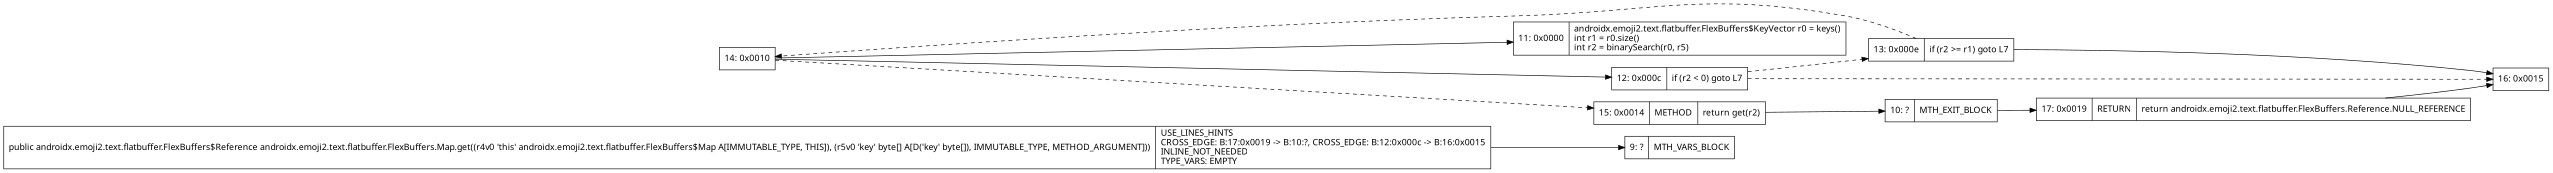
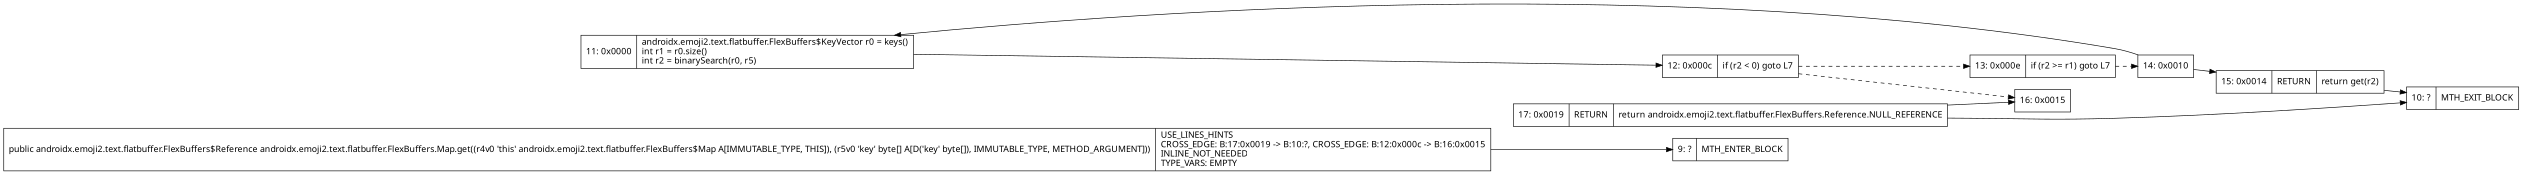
(2251, 55) -> none
(1190, 68) -> (1285, 60)
(1181, 84) -> (2202, 70)
(2014, 110) -> (2174, 116)
(1674, 113) -> (2294, 82)
(1692, 147) -> (1742, 149)
